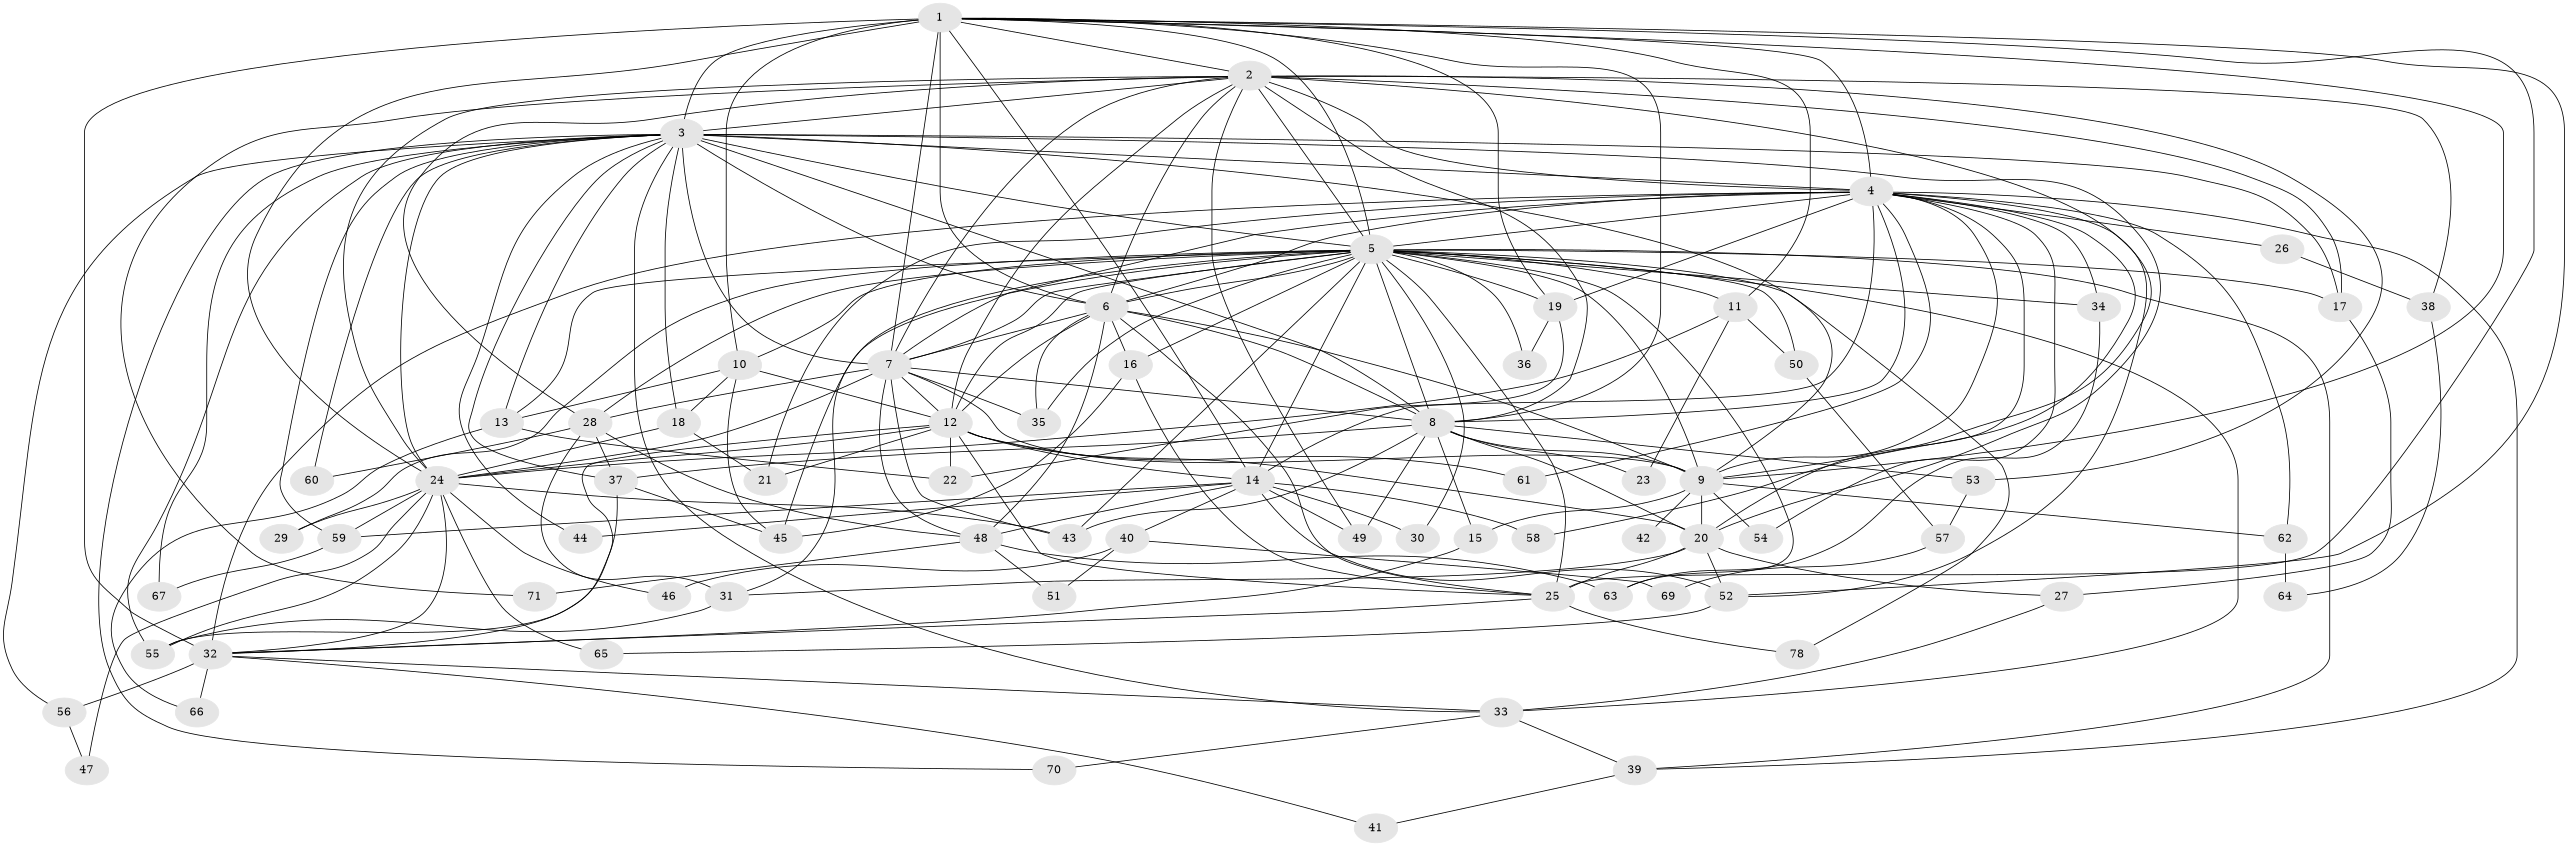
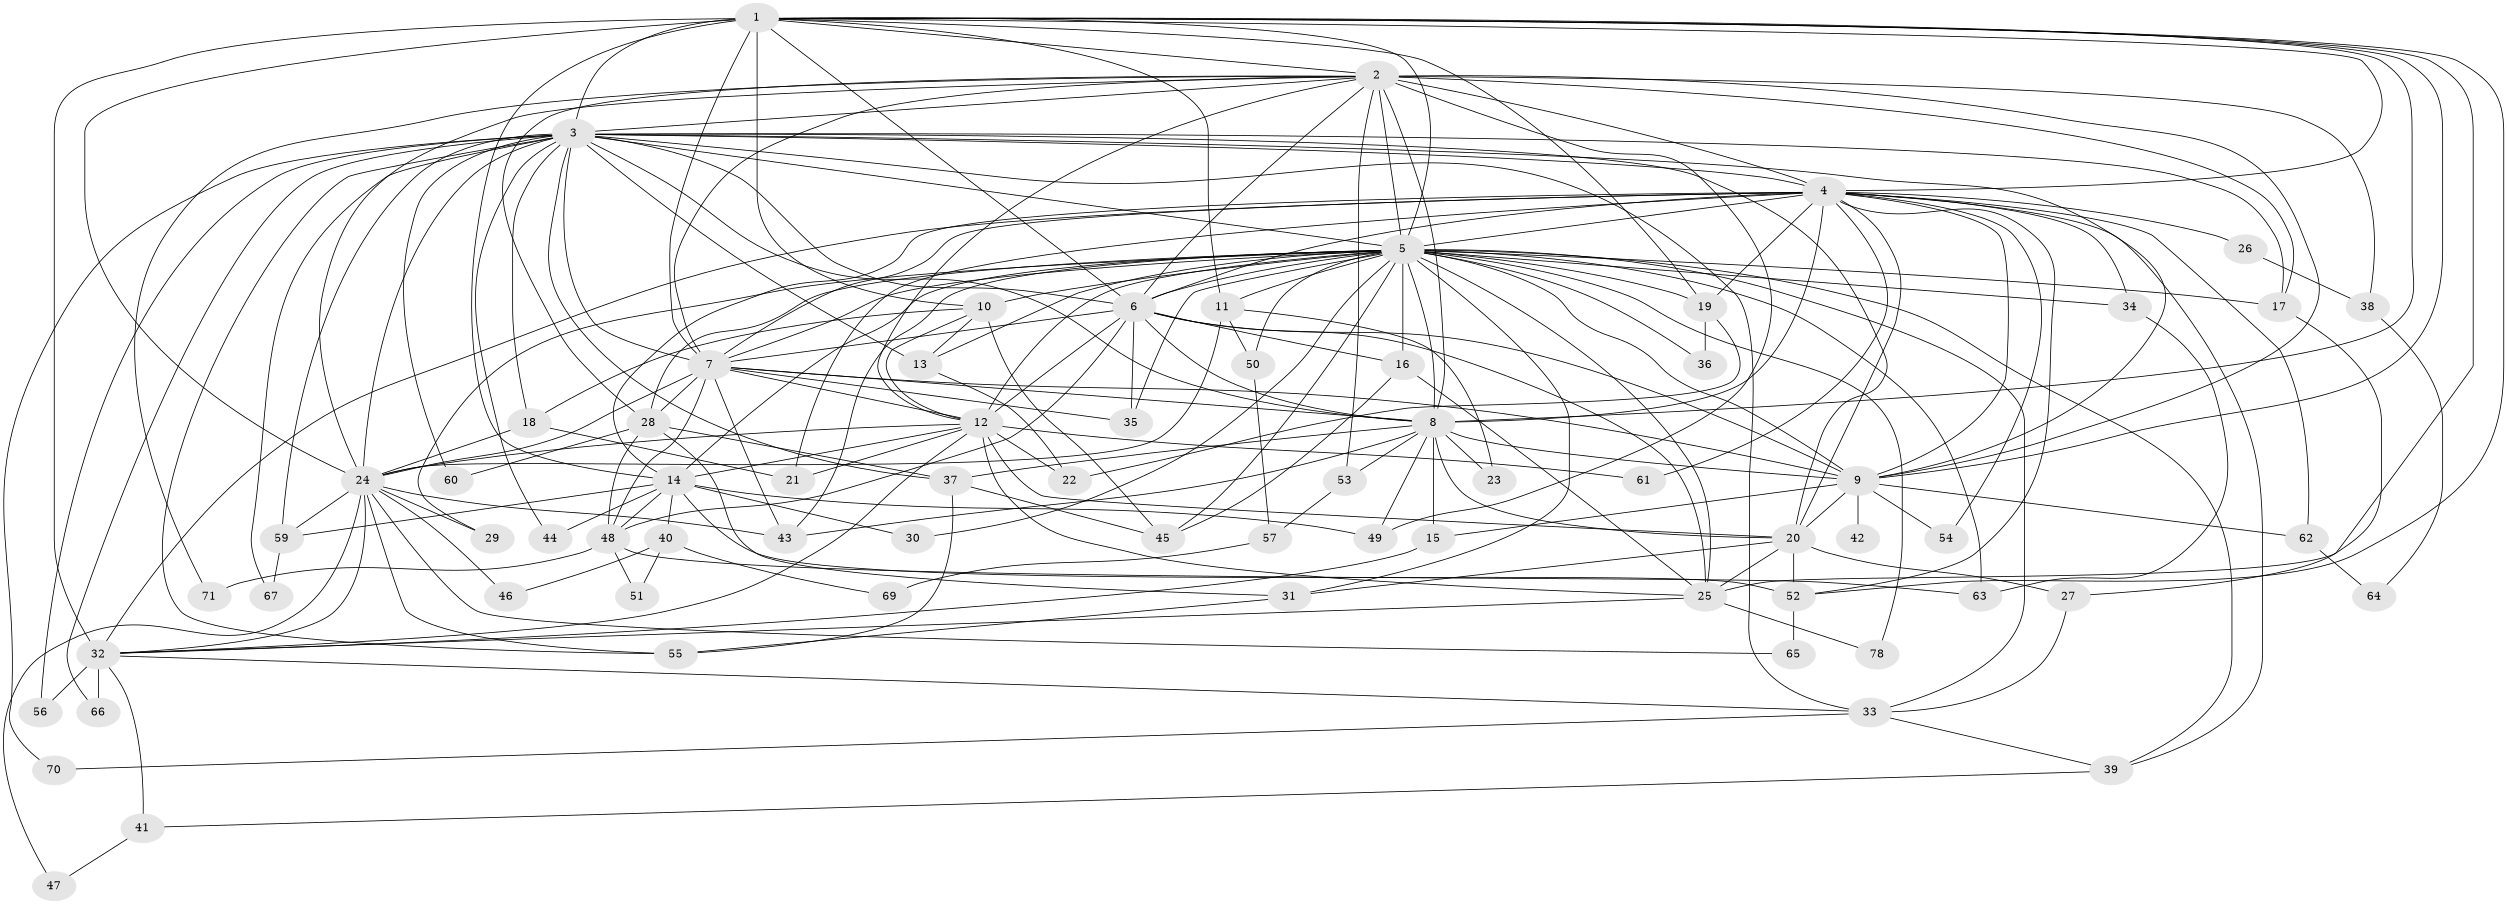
(240, 523) -> (206, 314)
(1534, 539) -> none
(76, 741) -> (98, 857)
